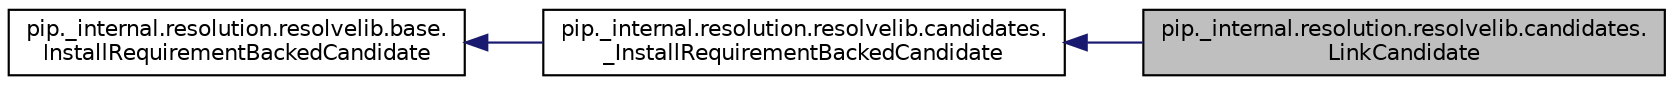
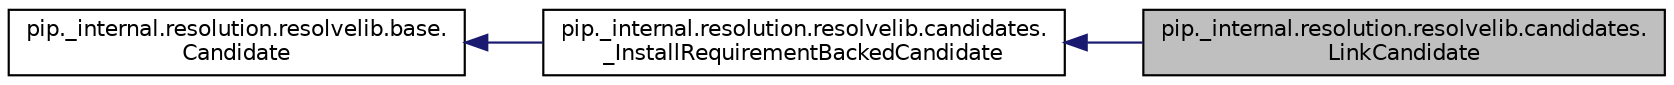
(237, 43) -> (237, 43)
